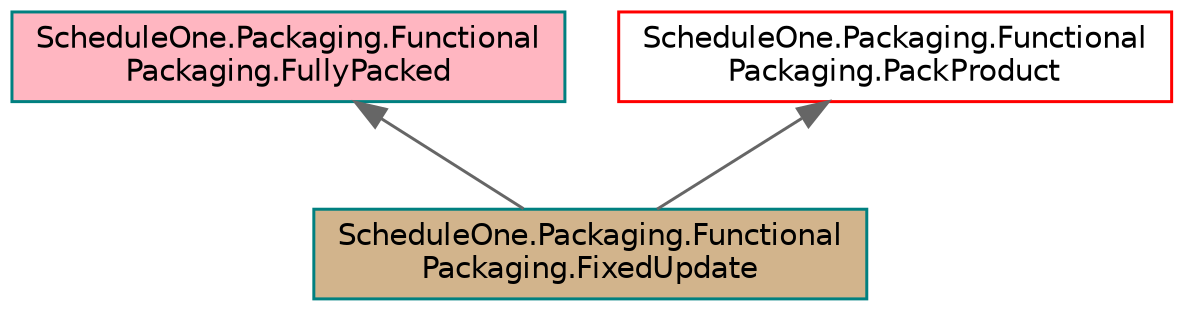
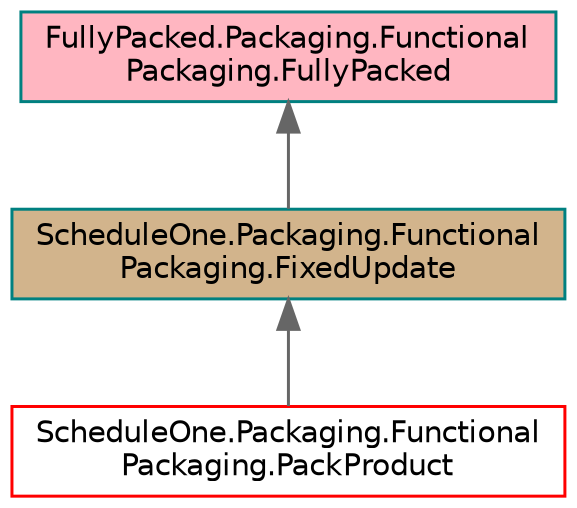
(288, 57) -> (288, 57)
(729, 164) -> (288, 368)
